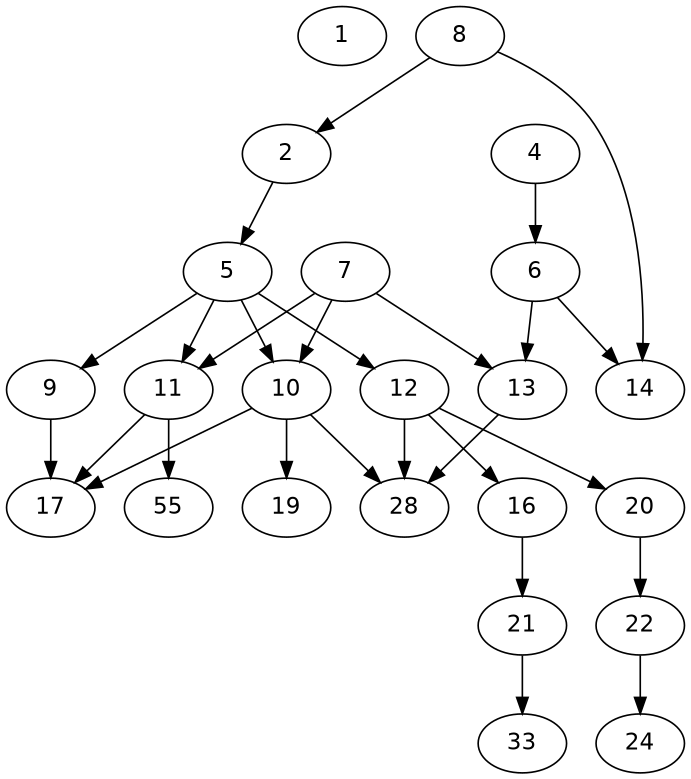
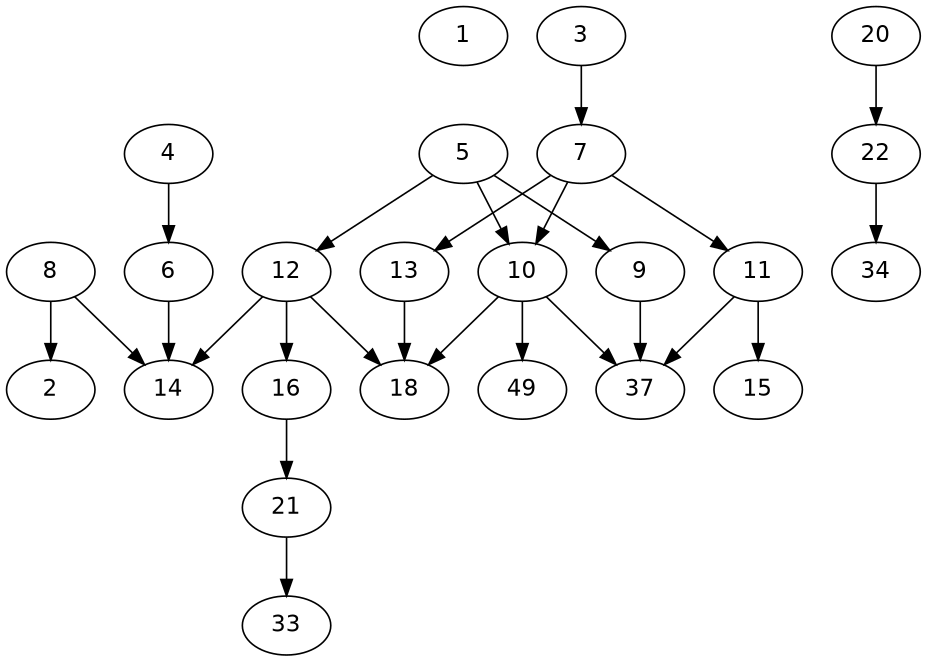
none -> (581, 36)
(261, 206) -> none
(202, 323) -> none
(530, 323) -> none
(515, 445) -> (234, 325)
(51, 508) -> (640, 390)
(169, 508) -> (758, 390)
(287, 508) -> (522, 390)
(404, 508) -> (404, 390)
(640, 743) -> (876, 272)
